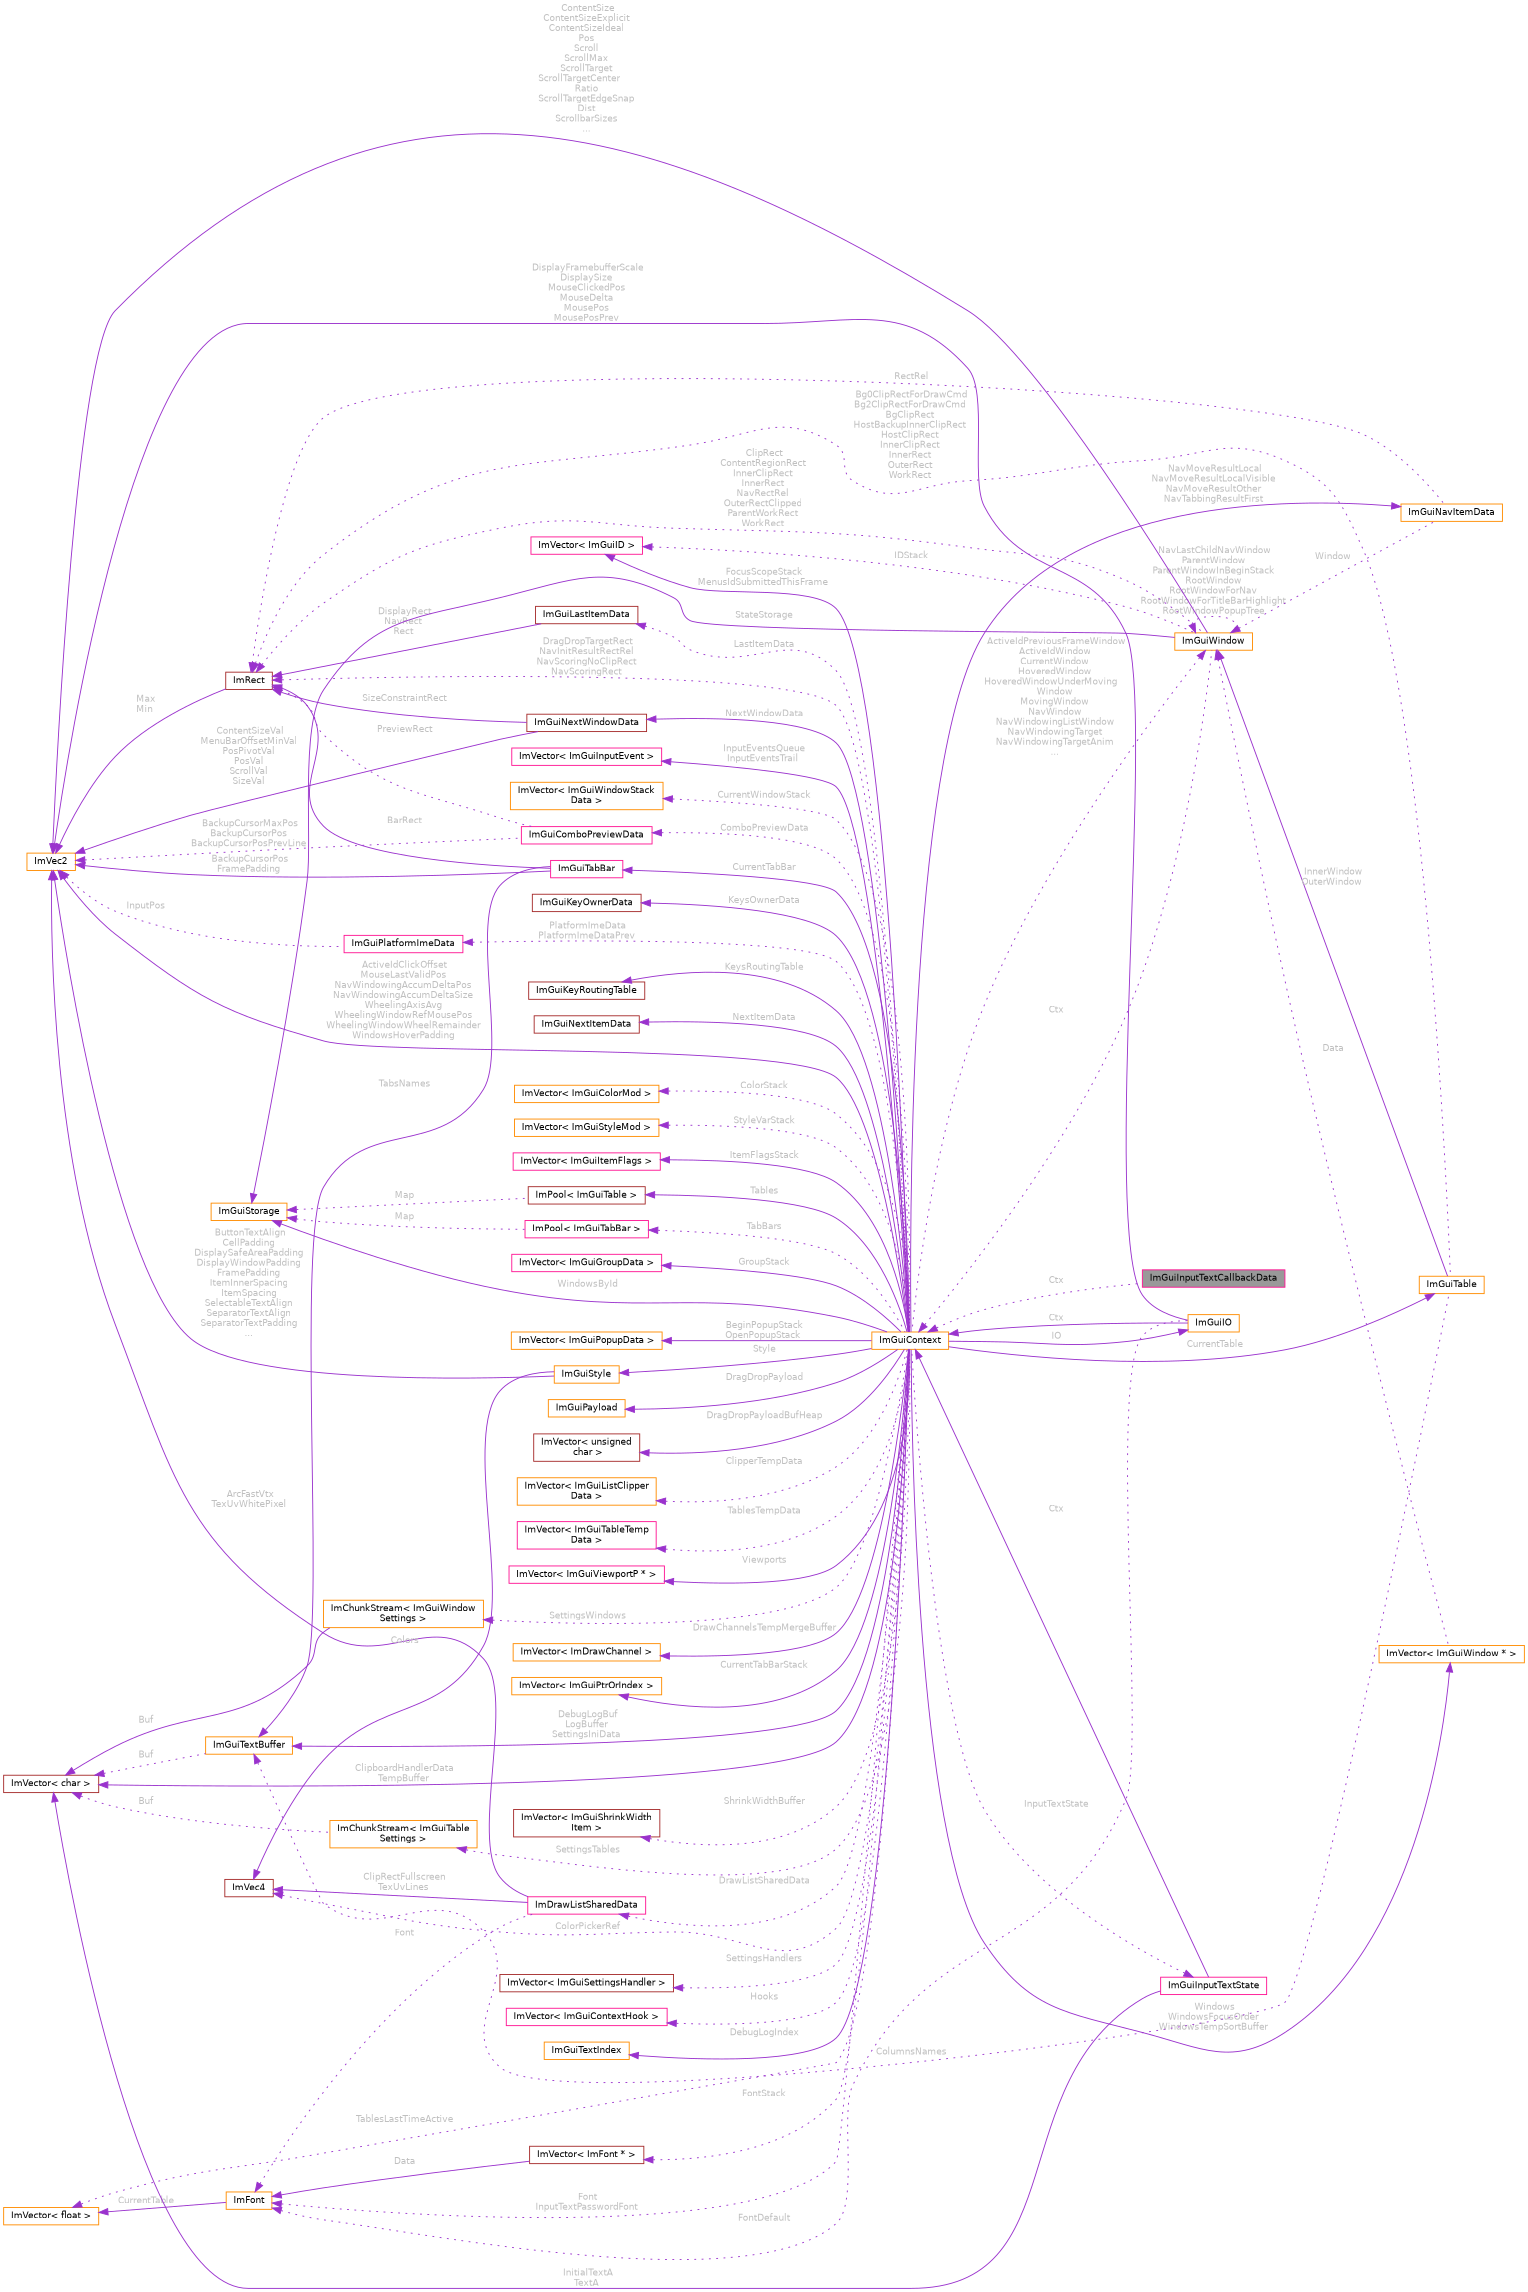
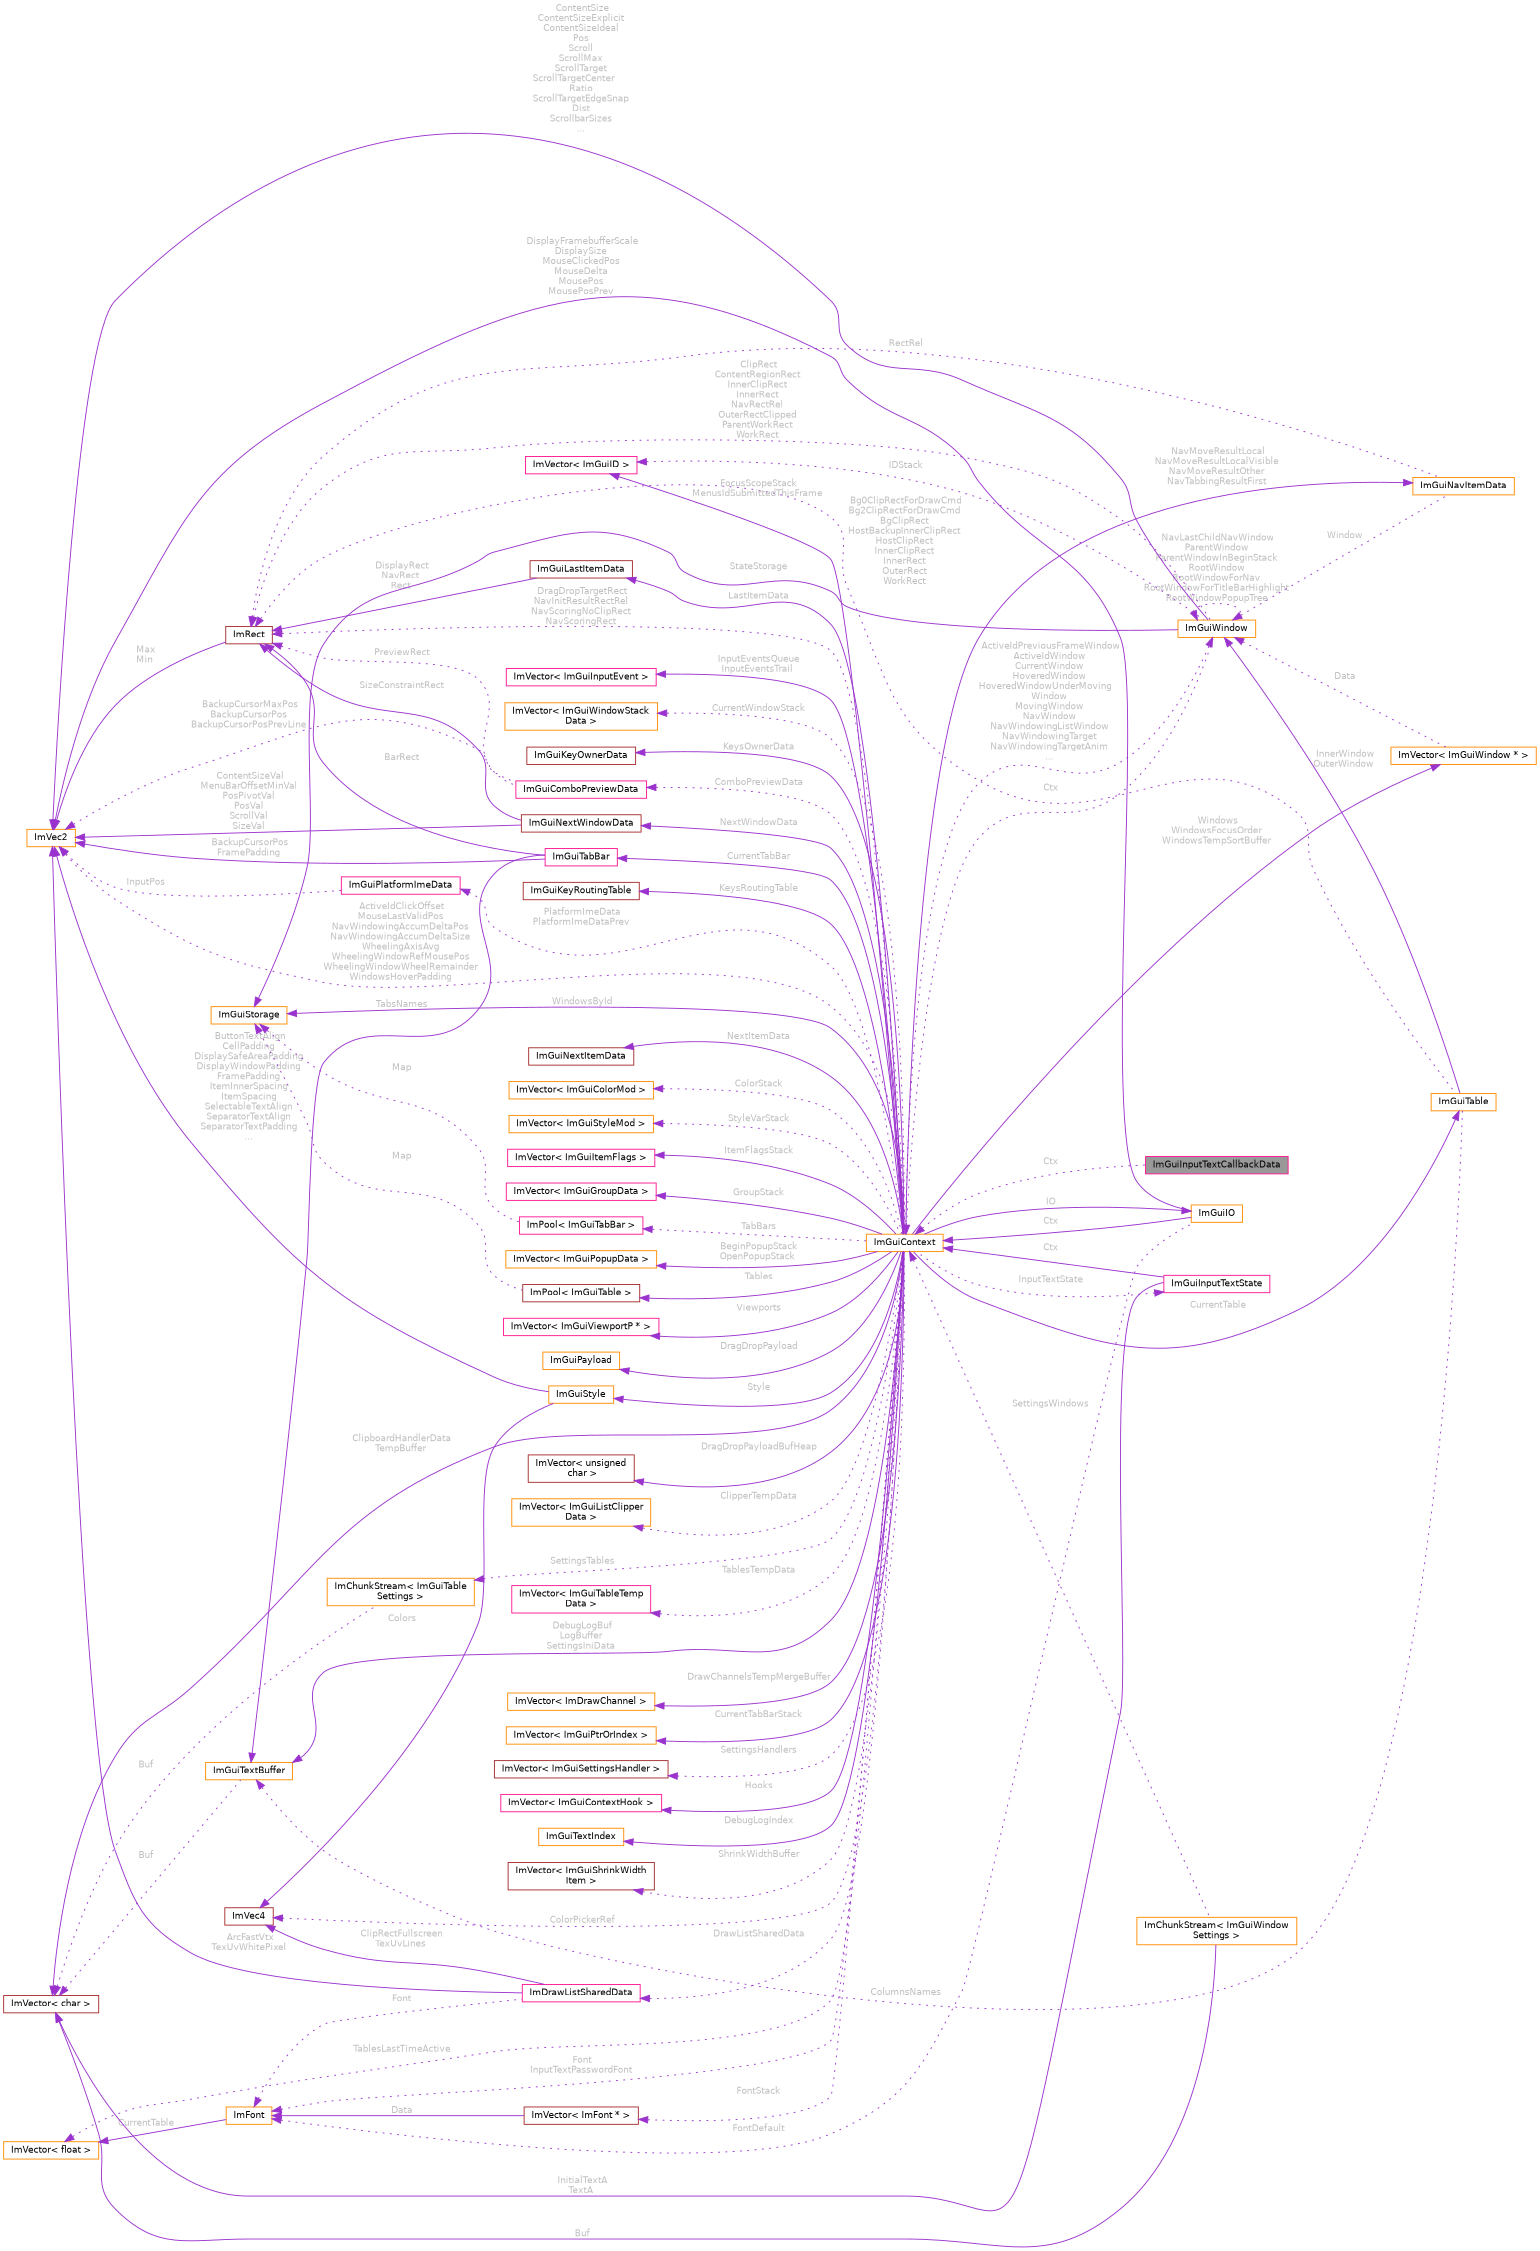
(864, 767) -> (838, 642)
(558, 1051) -> (557, 978)
(791, 1607) -> (1054, 1572)
(884, 1760) -> (849, 1745)
